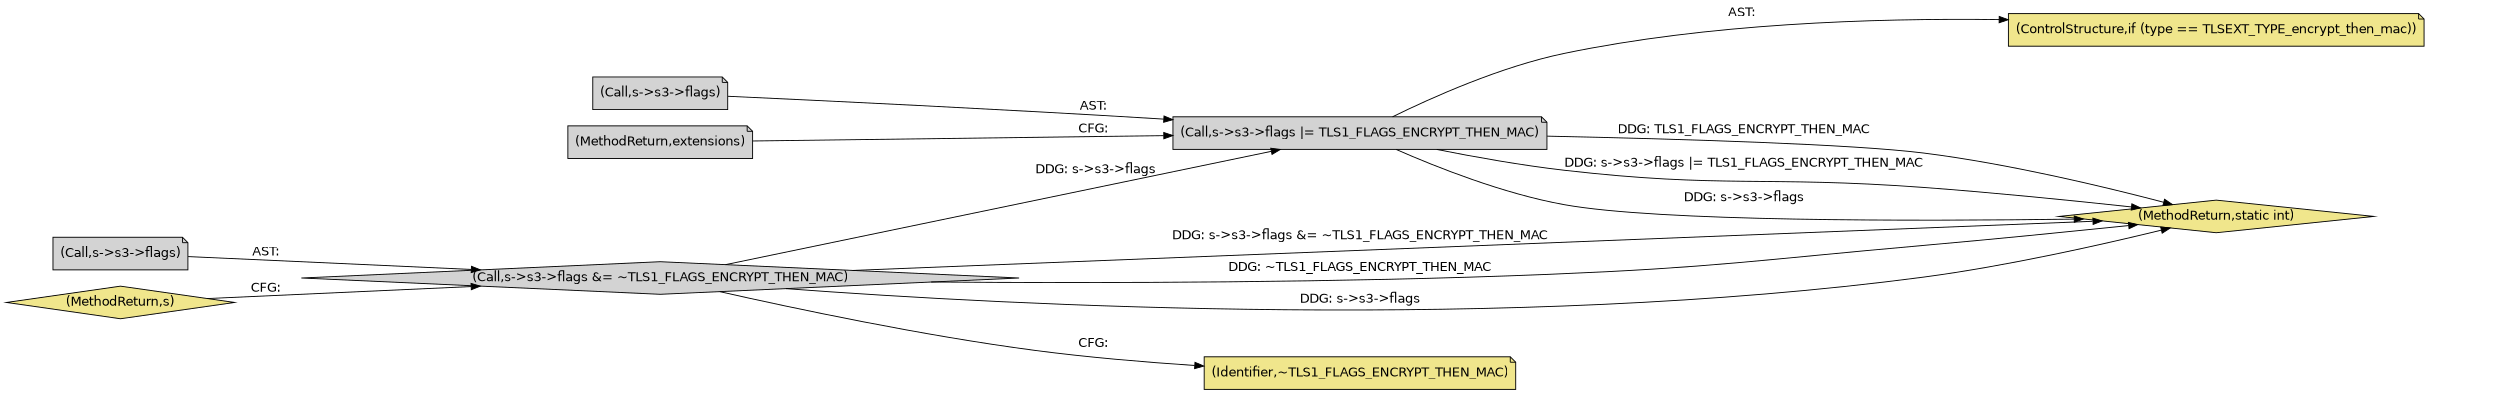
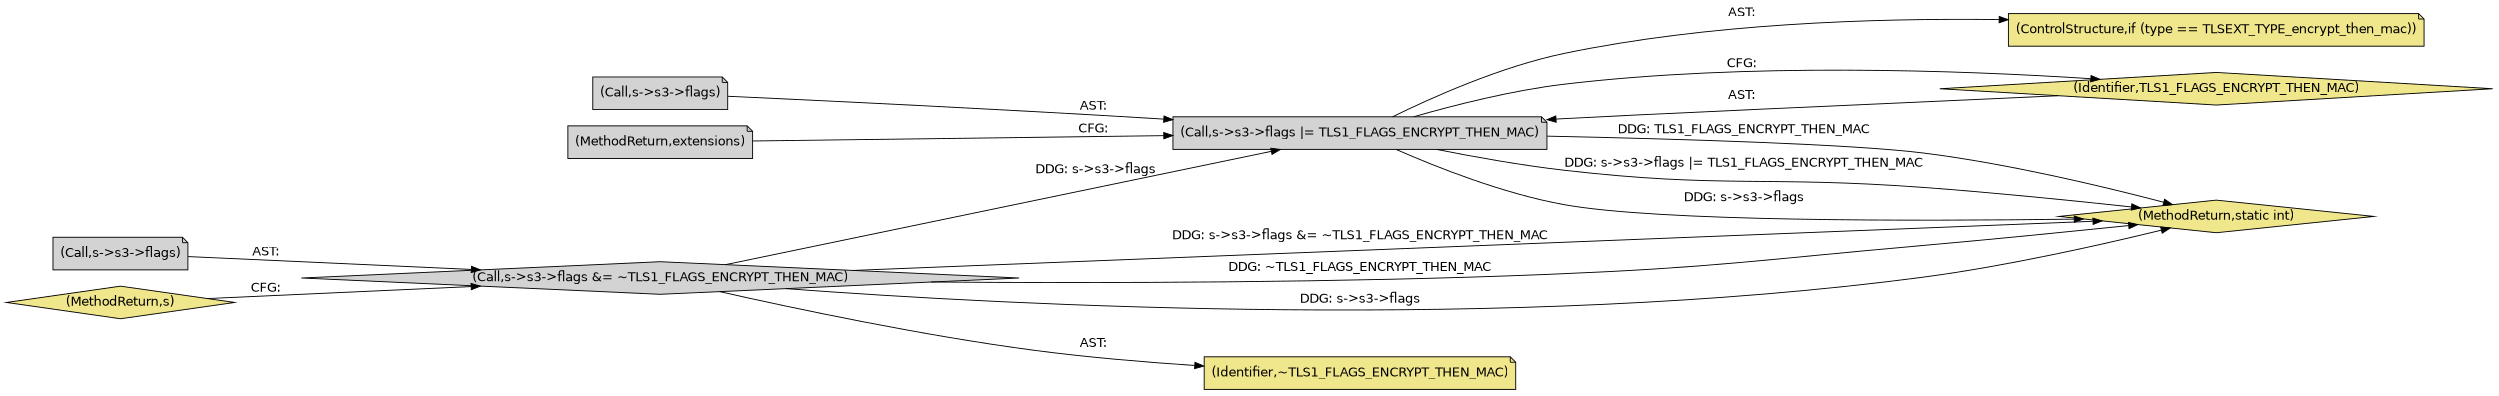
none -> (2216, 89)
(1096, 344) -> (1096, 344)
